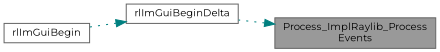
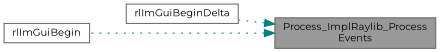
(103, 25) -> (177, 33)
